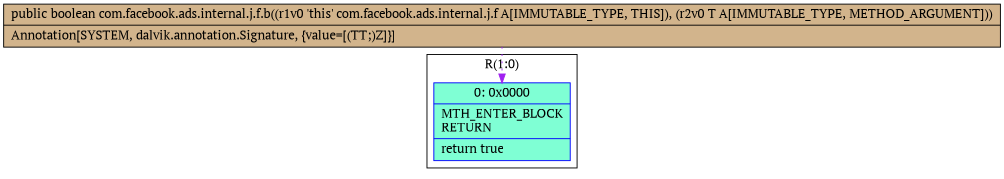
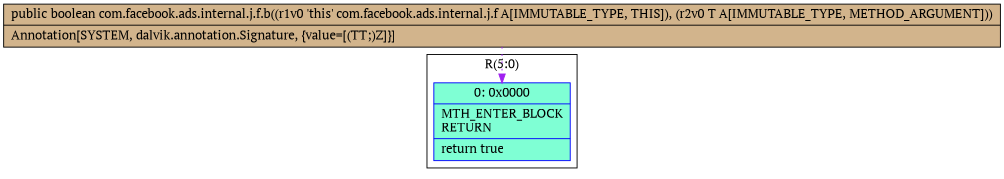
(502, 65) -> (502, 65)
